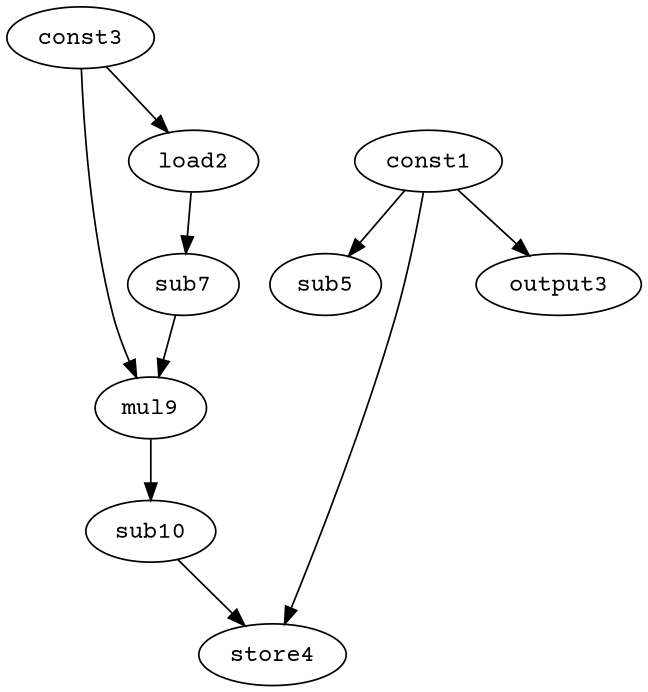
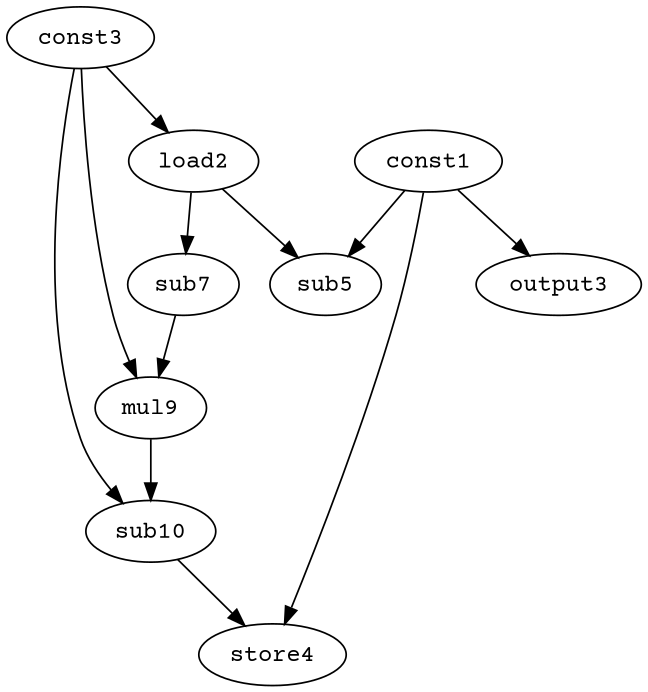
none -> (254, 217)
none -> (55, 284)
